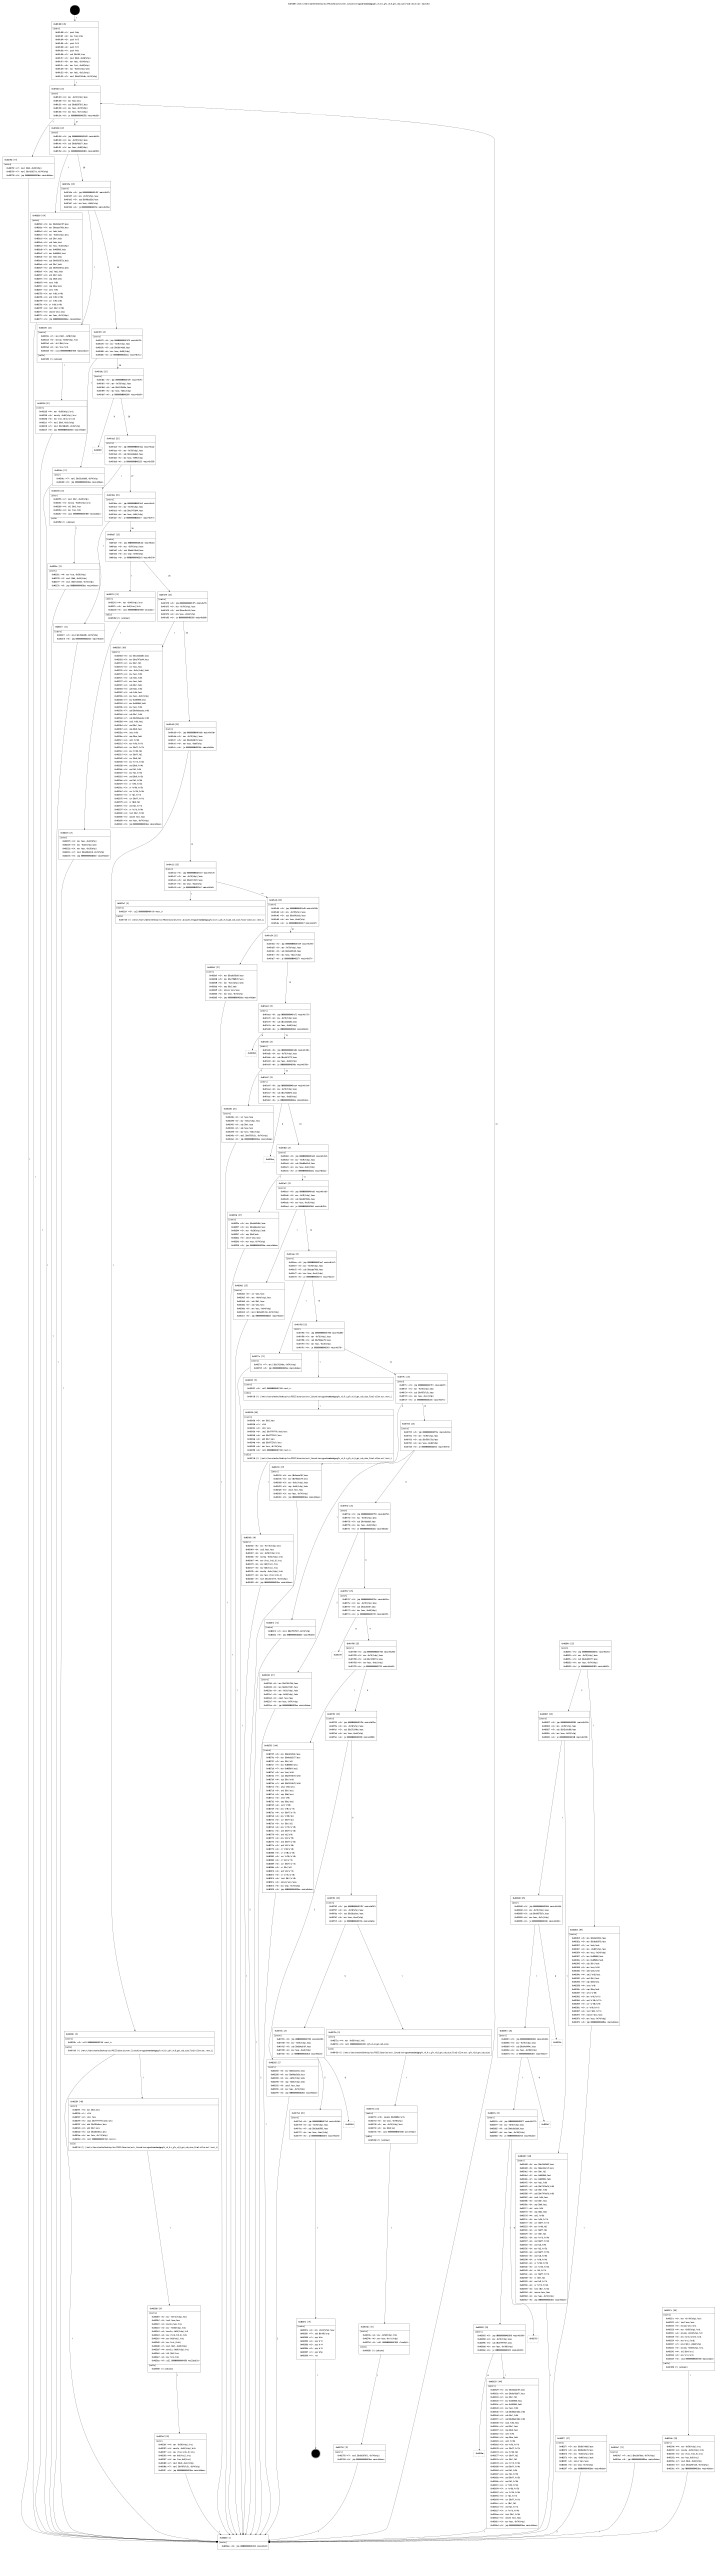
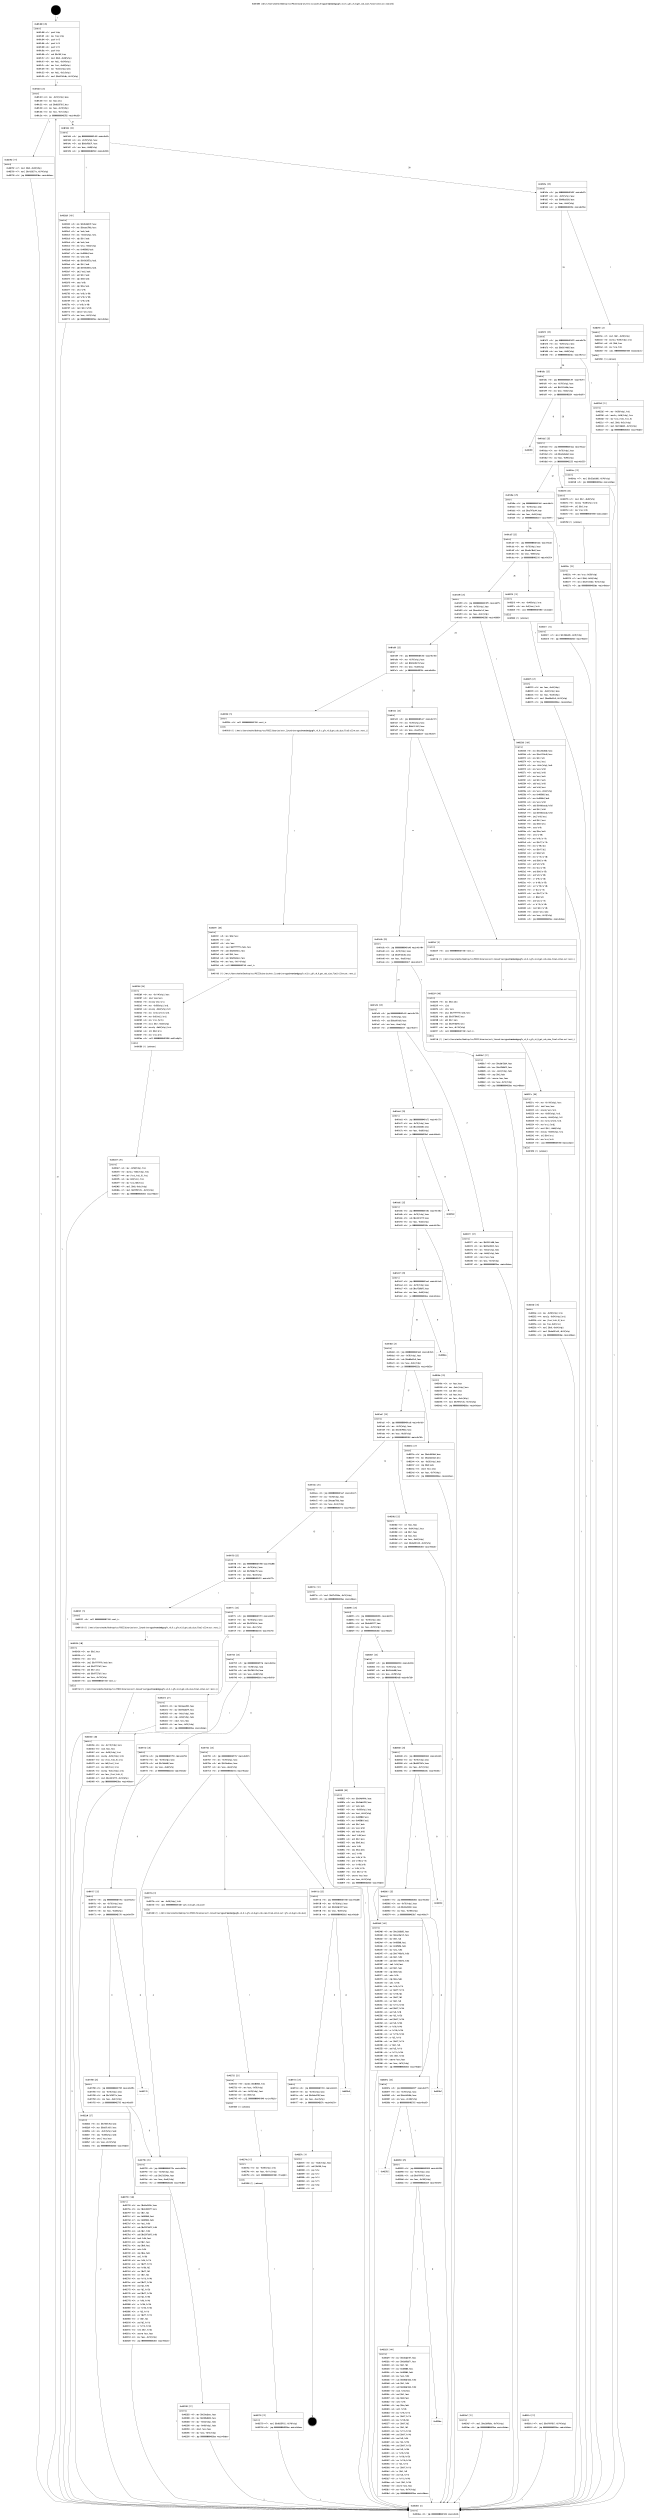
none -> (501, 1017)
none -> (457, 1126)
(329, 1514) -> (208, 1732)
(351, 1817) -> (143, 1955)
(70, 2325) -> (580, 1750)
